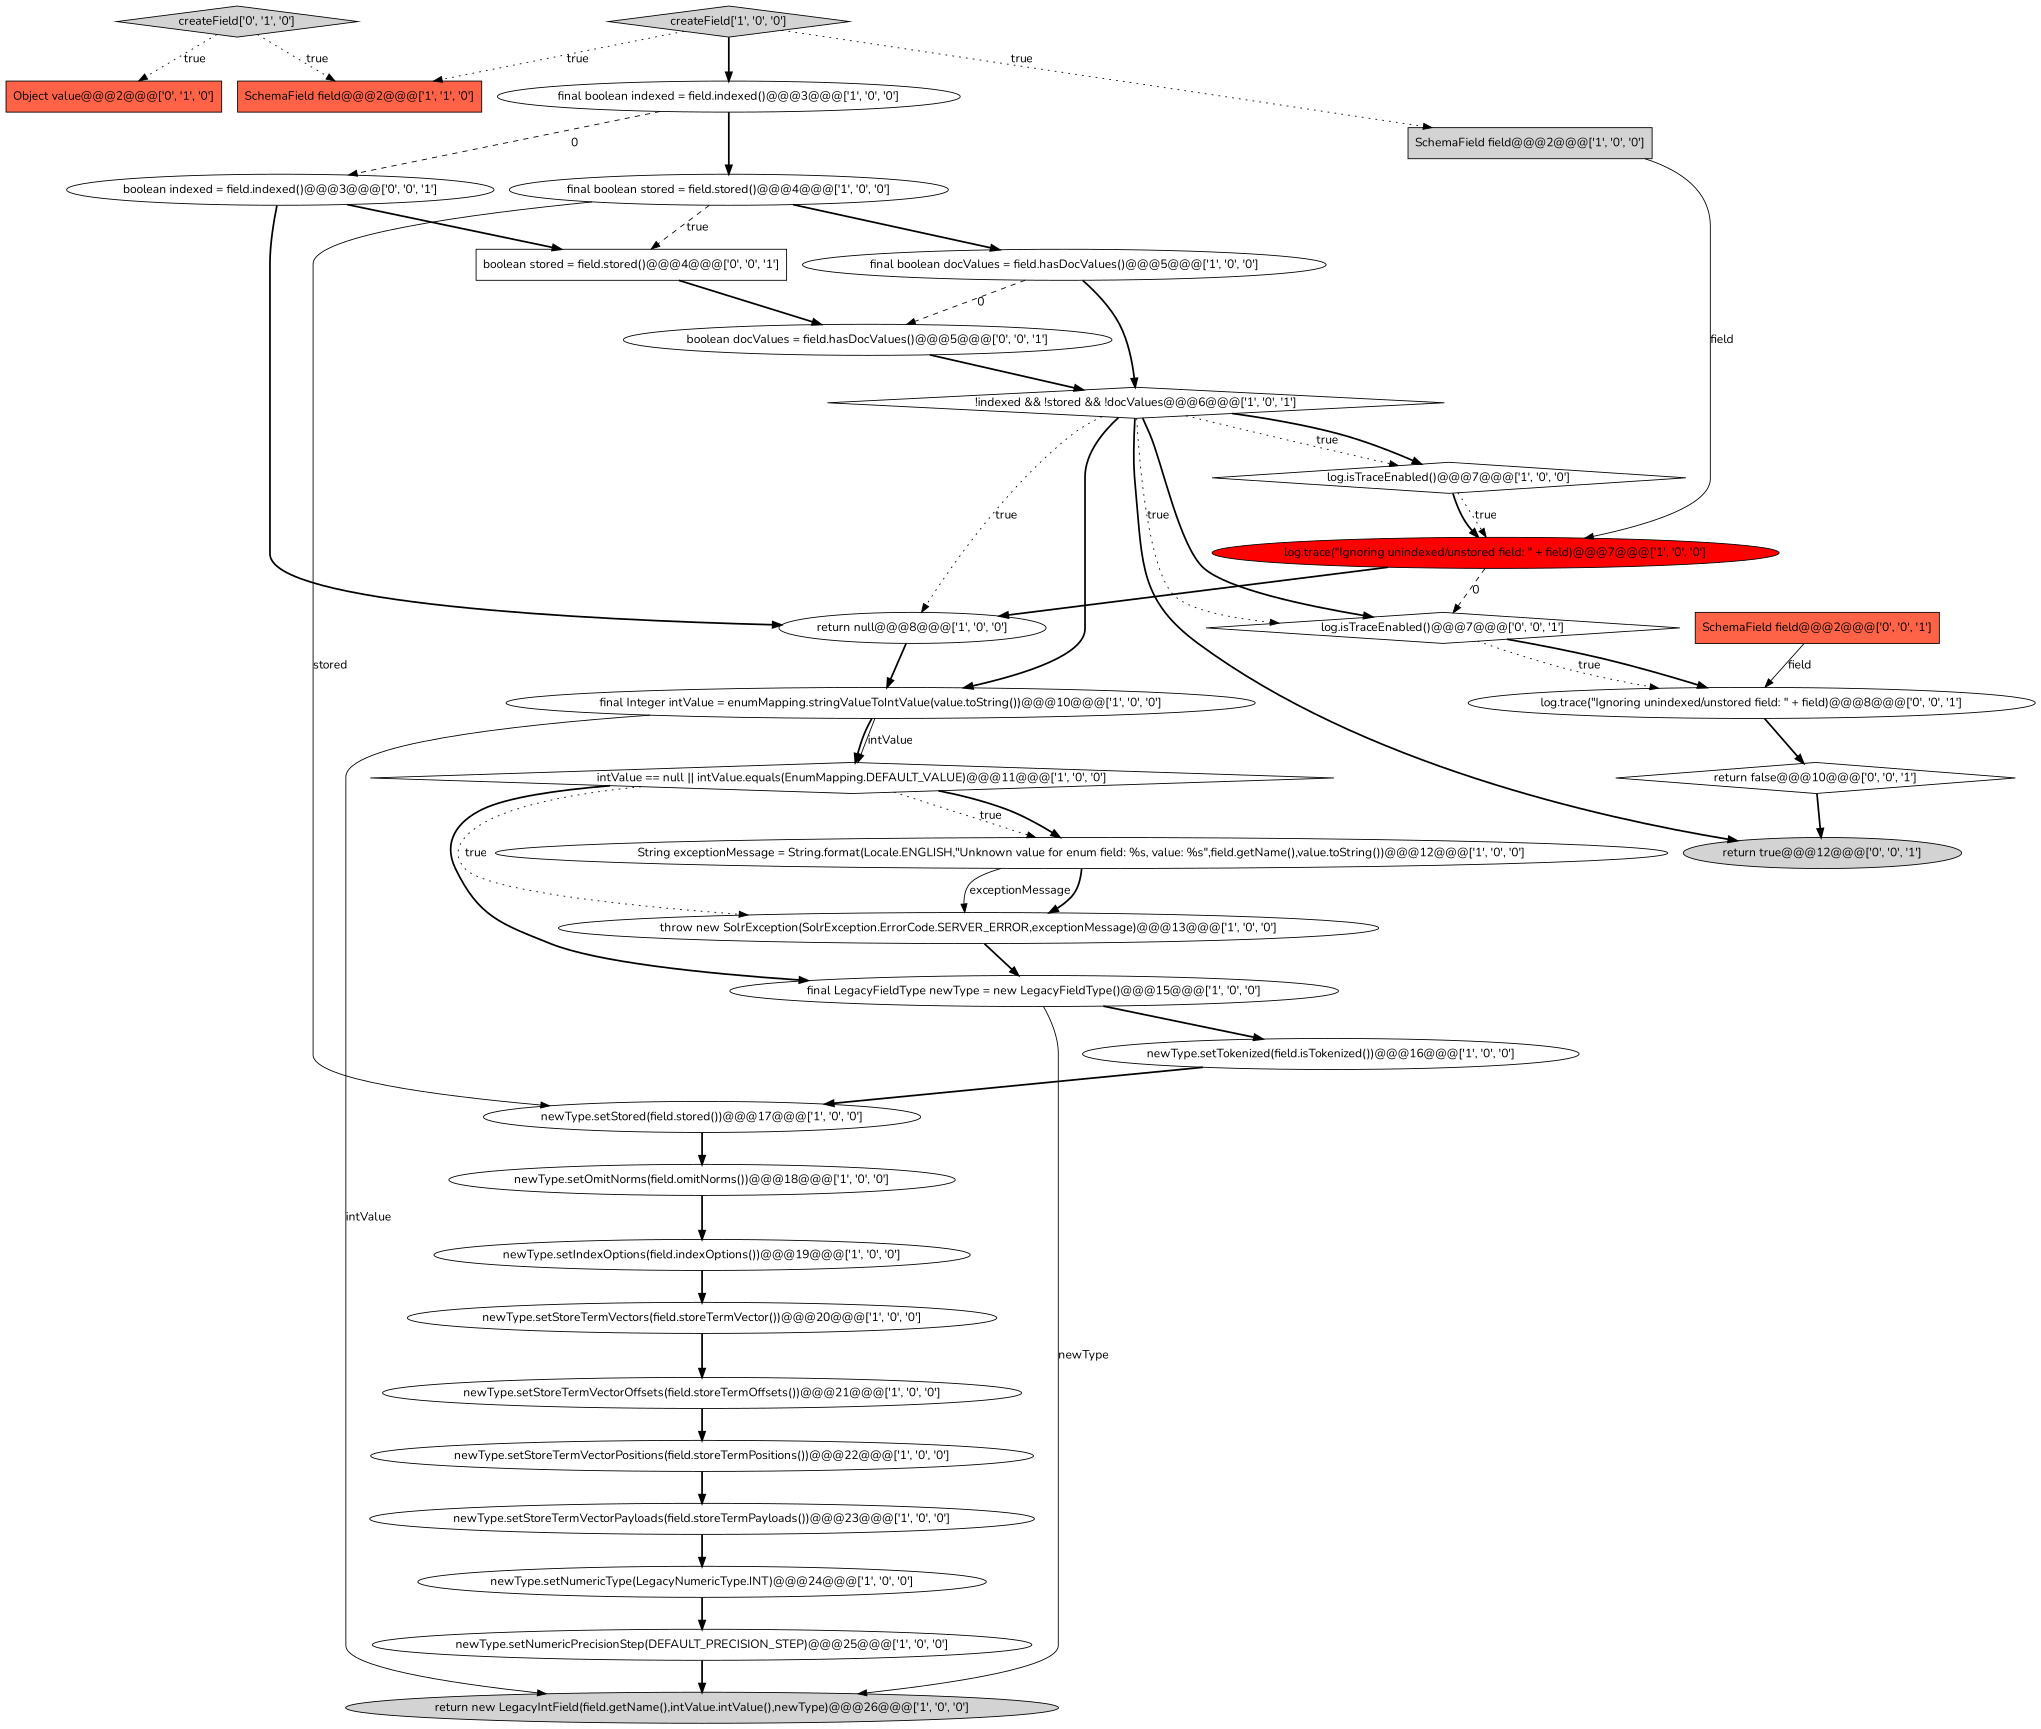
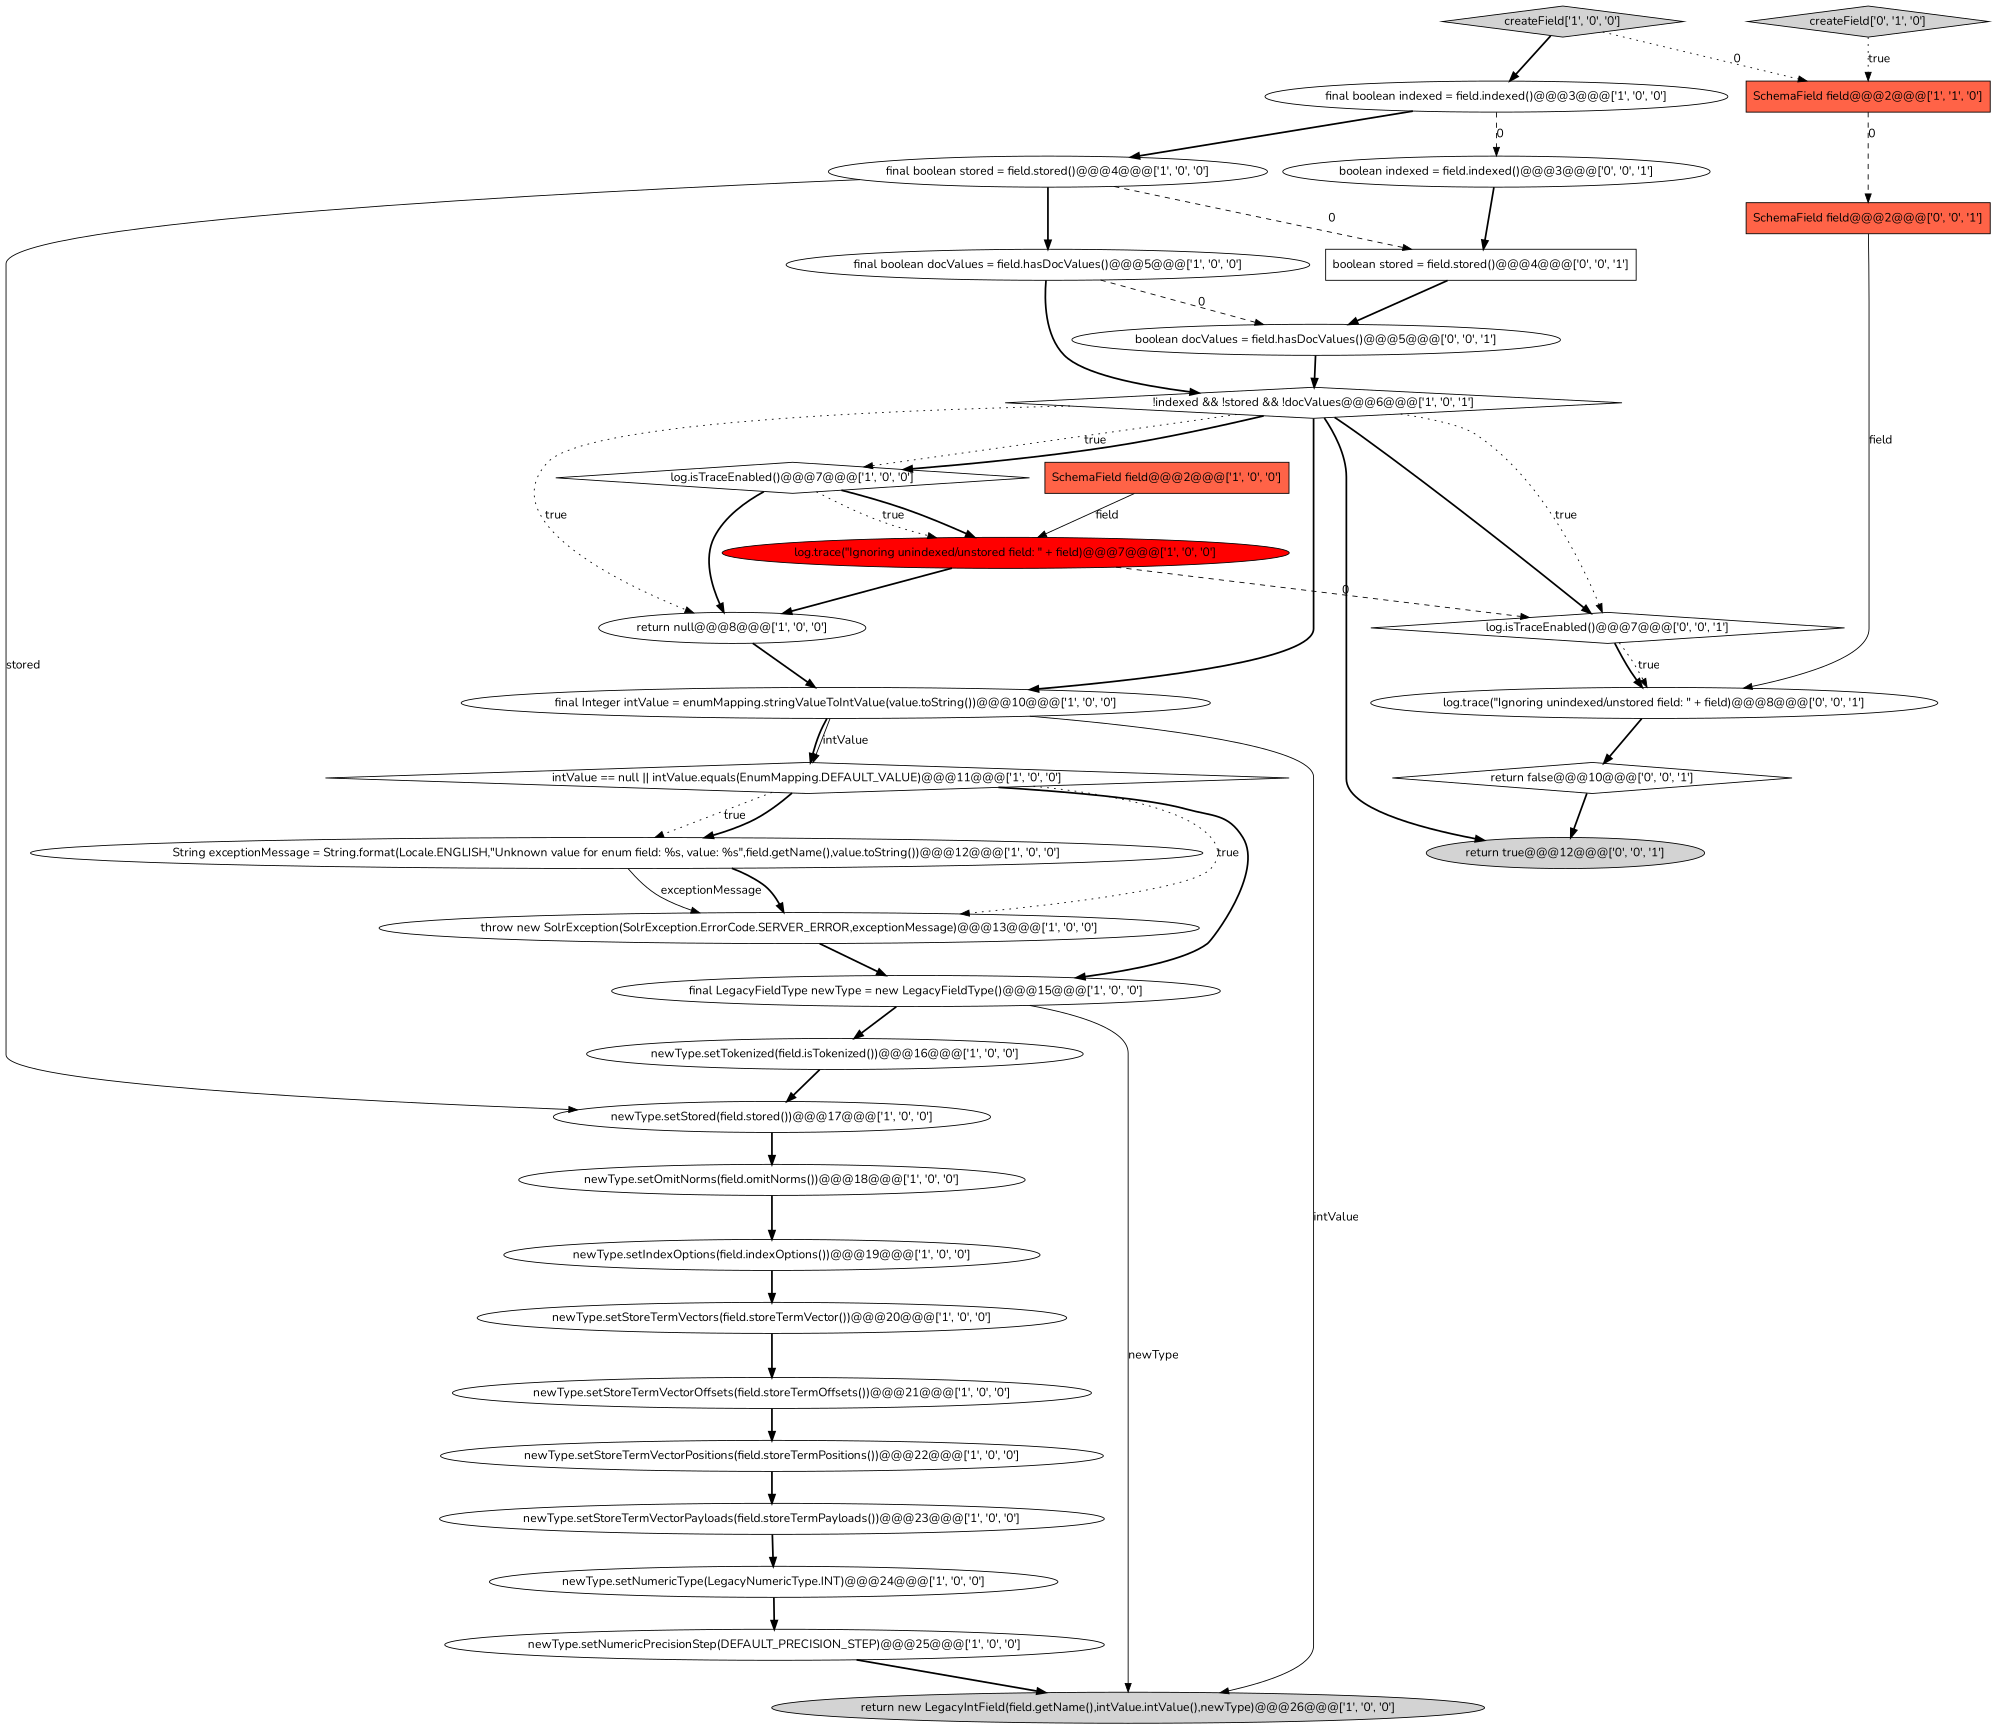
(578, 59) -> (1738, 59)
(1103, 78) -> none
(114, 97) -> none
(1530, 143) -> (1167, 478)
none -> (1868, 153)
(698, 227) -> (1332, 218)
(342, 589) -> (714, 538)
